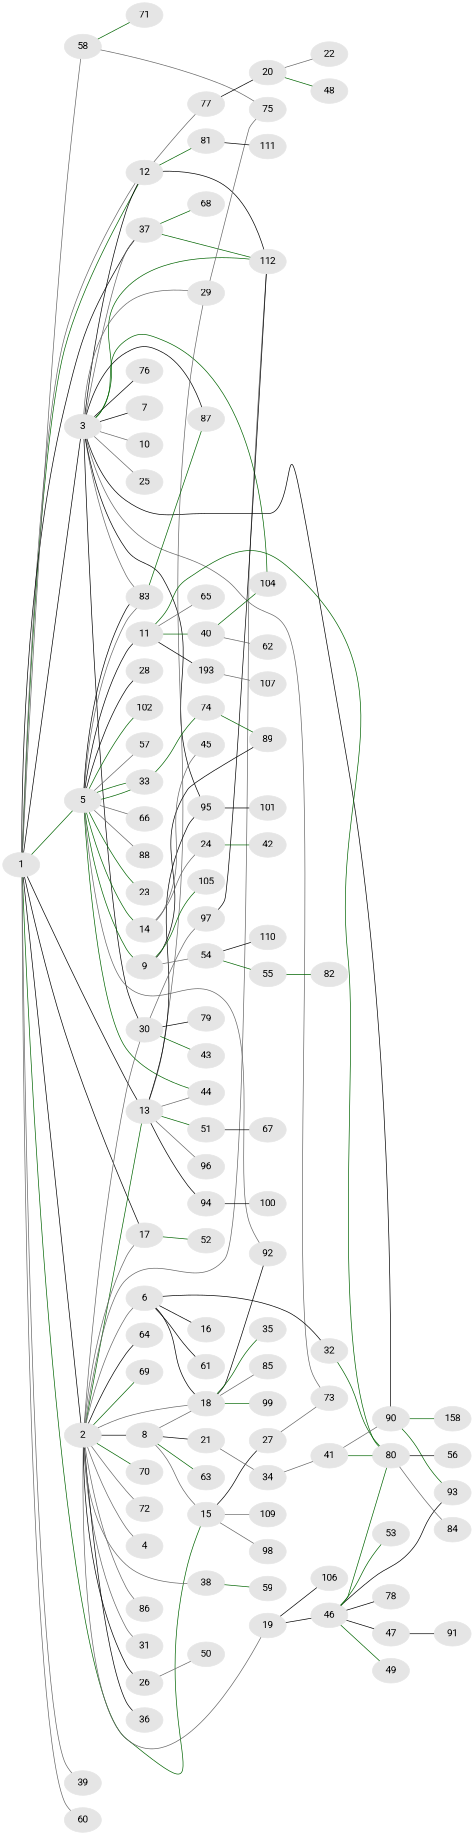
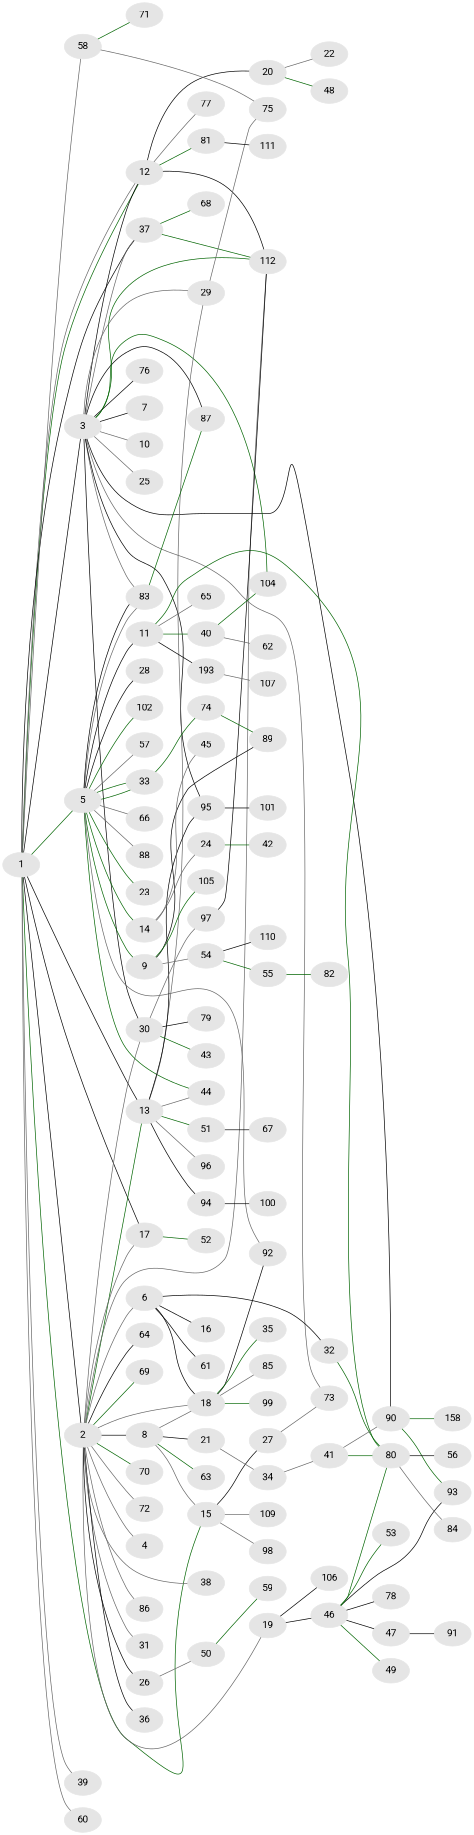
(239, 87) -> (179, 93)
(237, 1586) -> (236, 1621)
